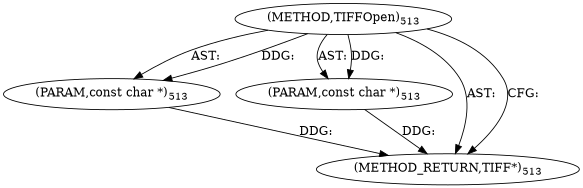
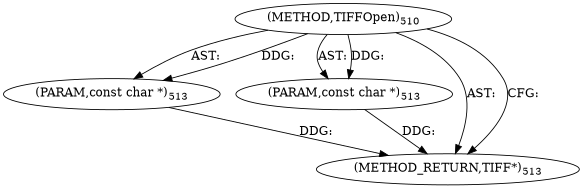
(410, 18) -> (410, 18)
